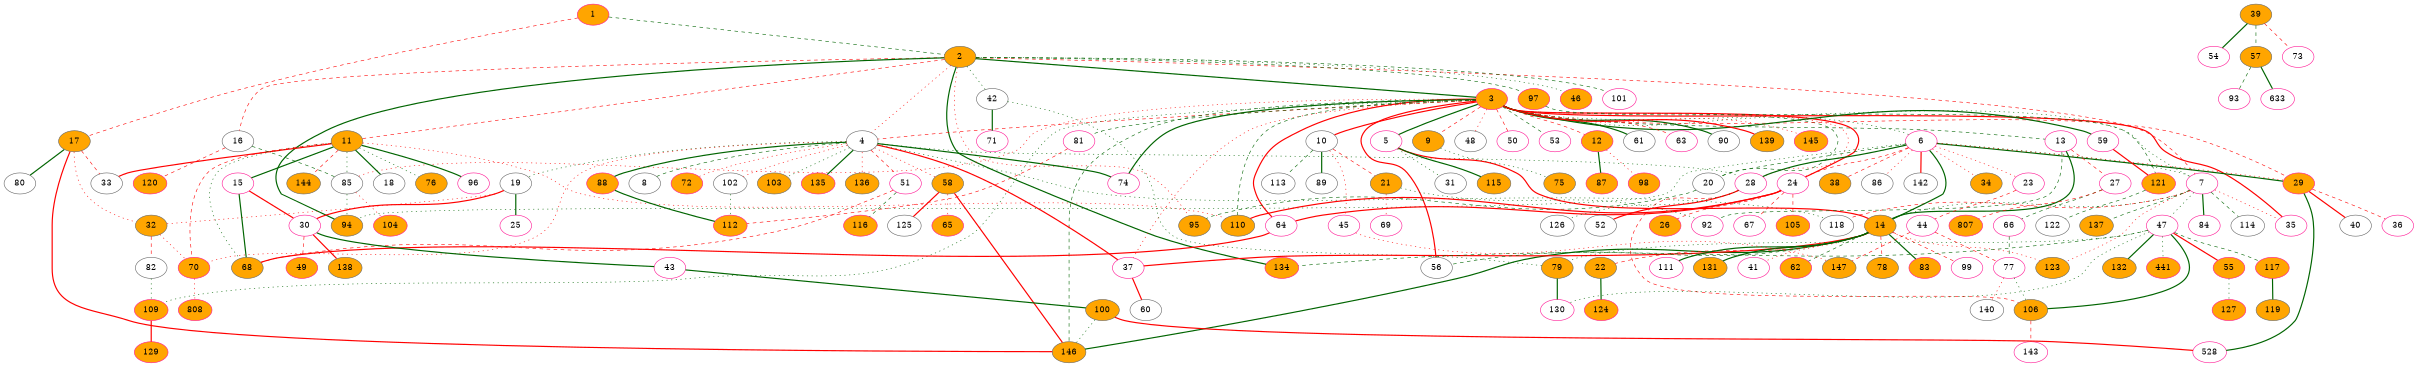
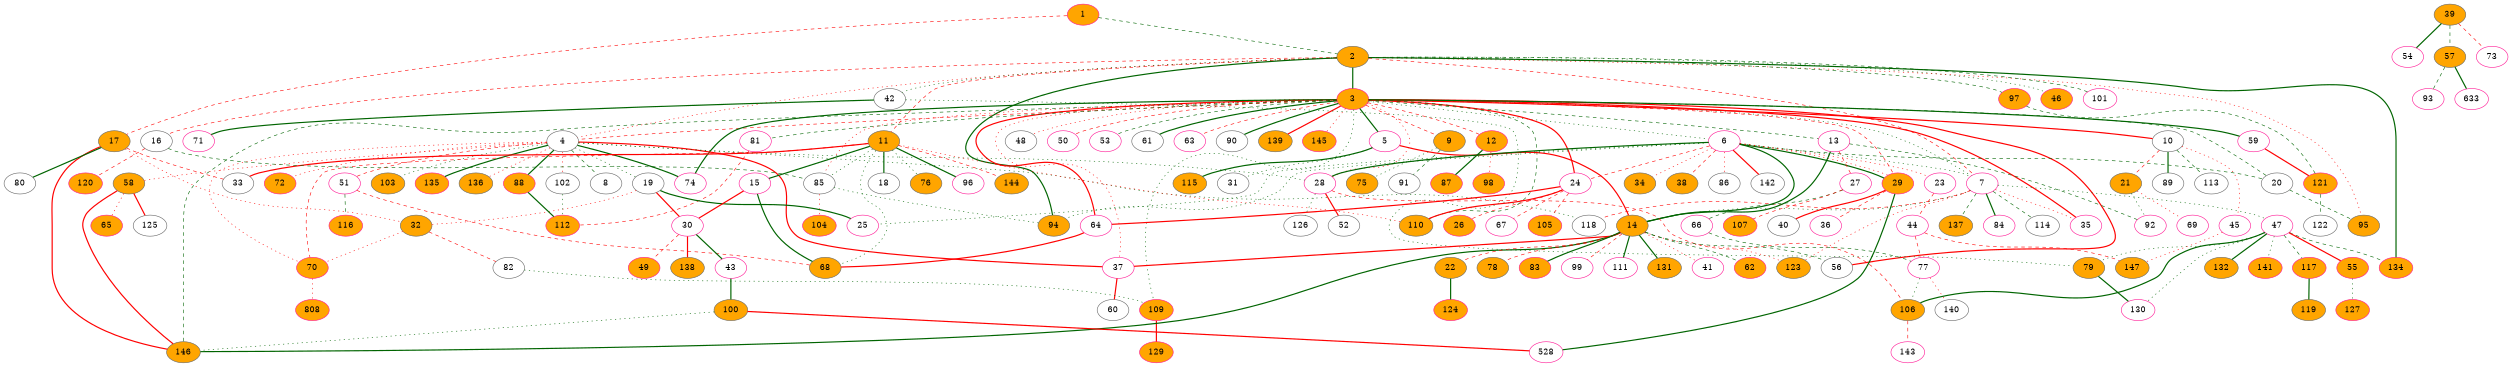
none -> (1404, 183)
none -> (1256, 193)
(1966, 226) -> (1740, 226)
(2163, 268) -> (2265, 268)
